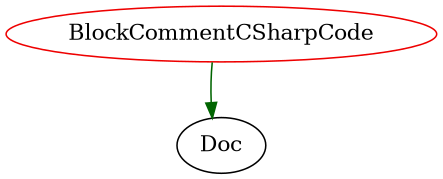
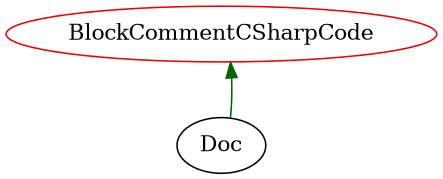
(211, 82) -> (232, 98)
